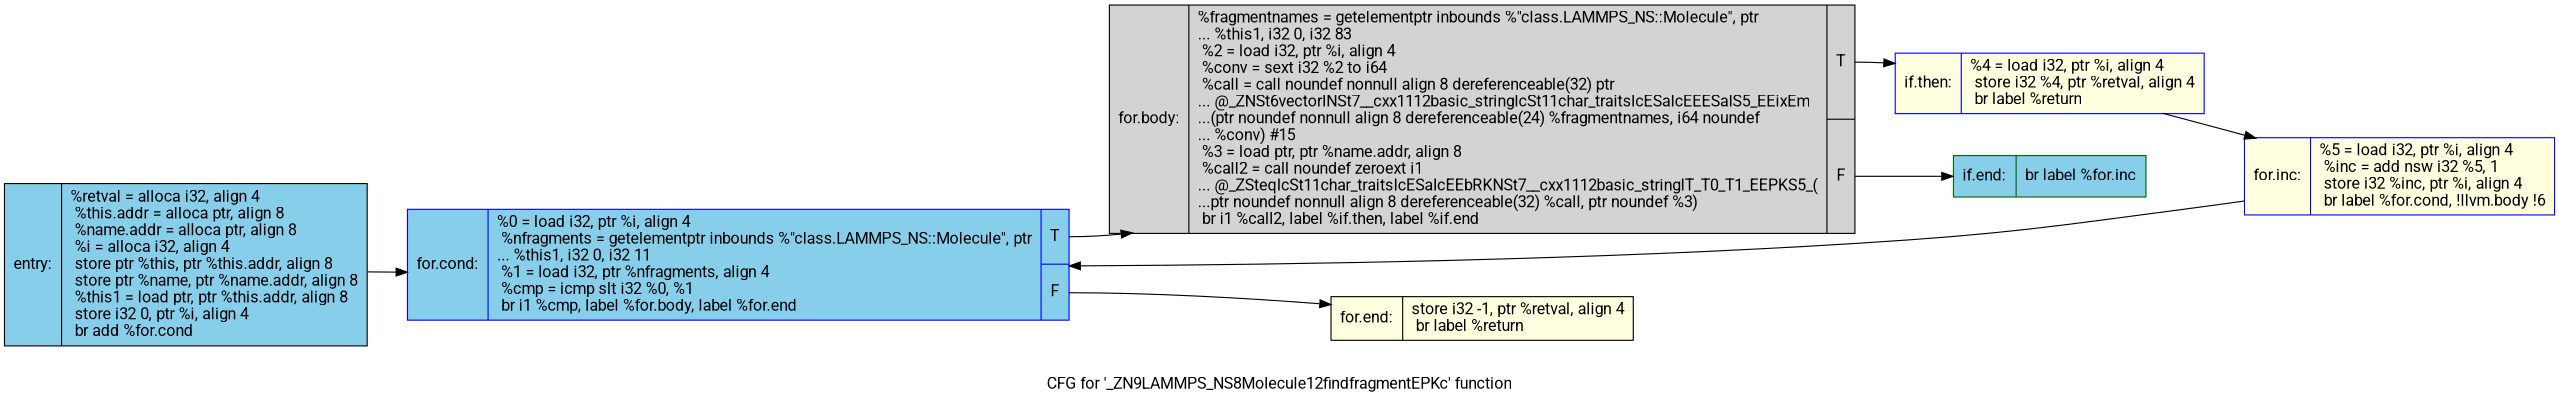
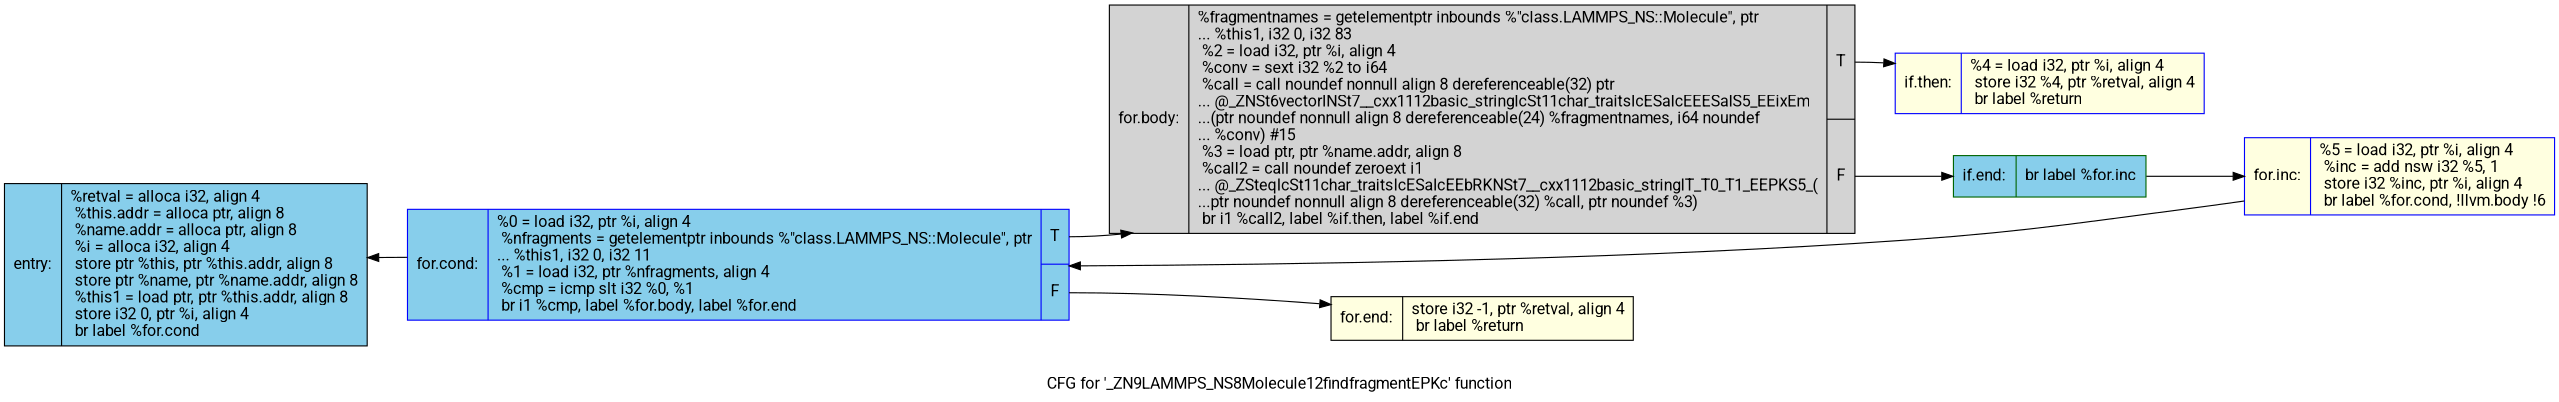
(2204, 124) -> (2190, 176)
(382, 272) -> (393, 257)
(132, 331) -> (135, 331)
